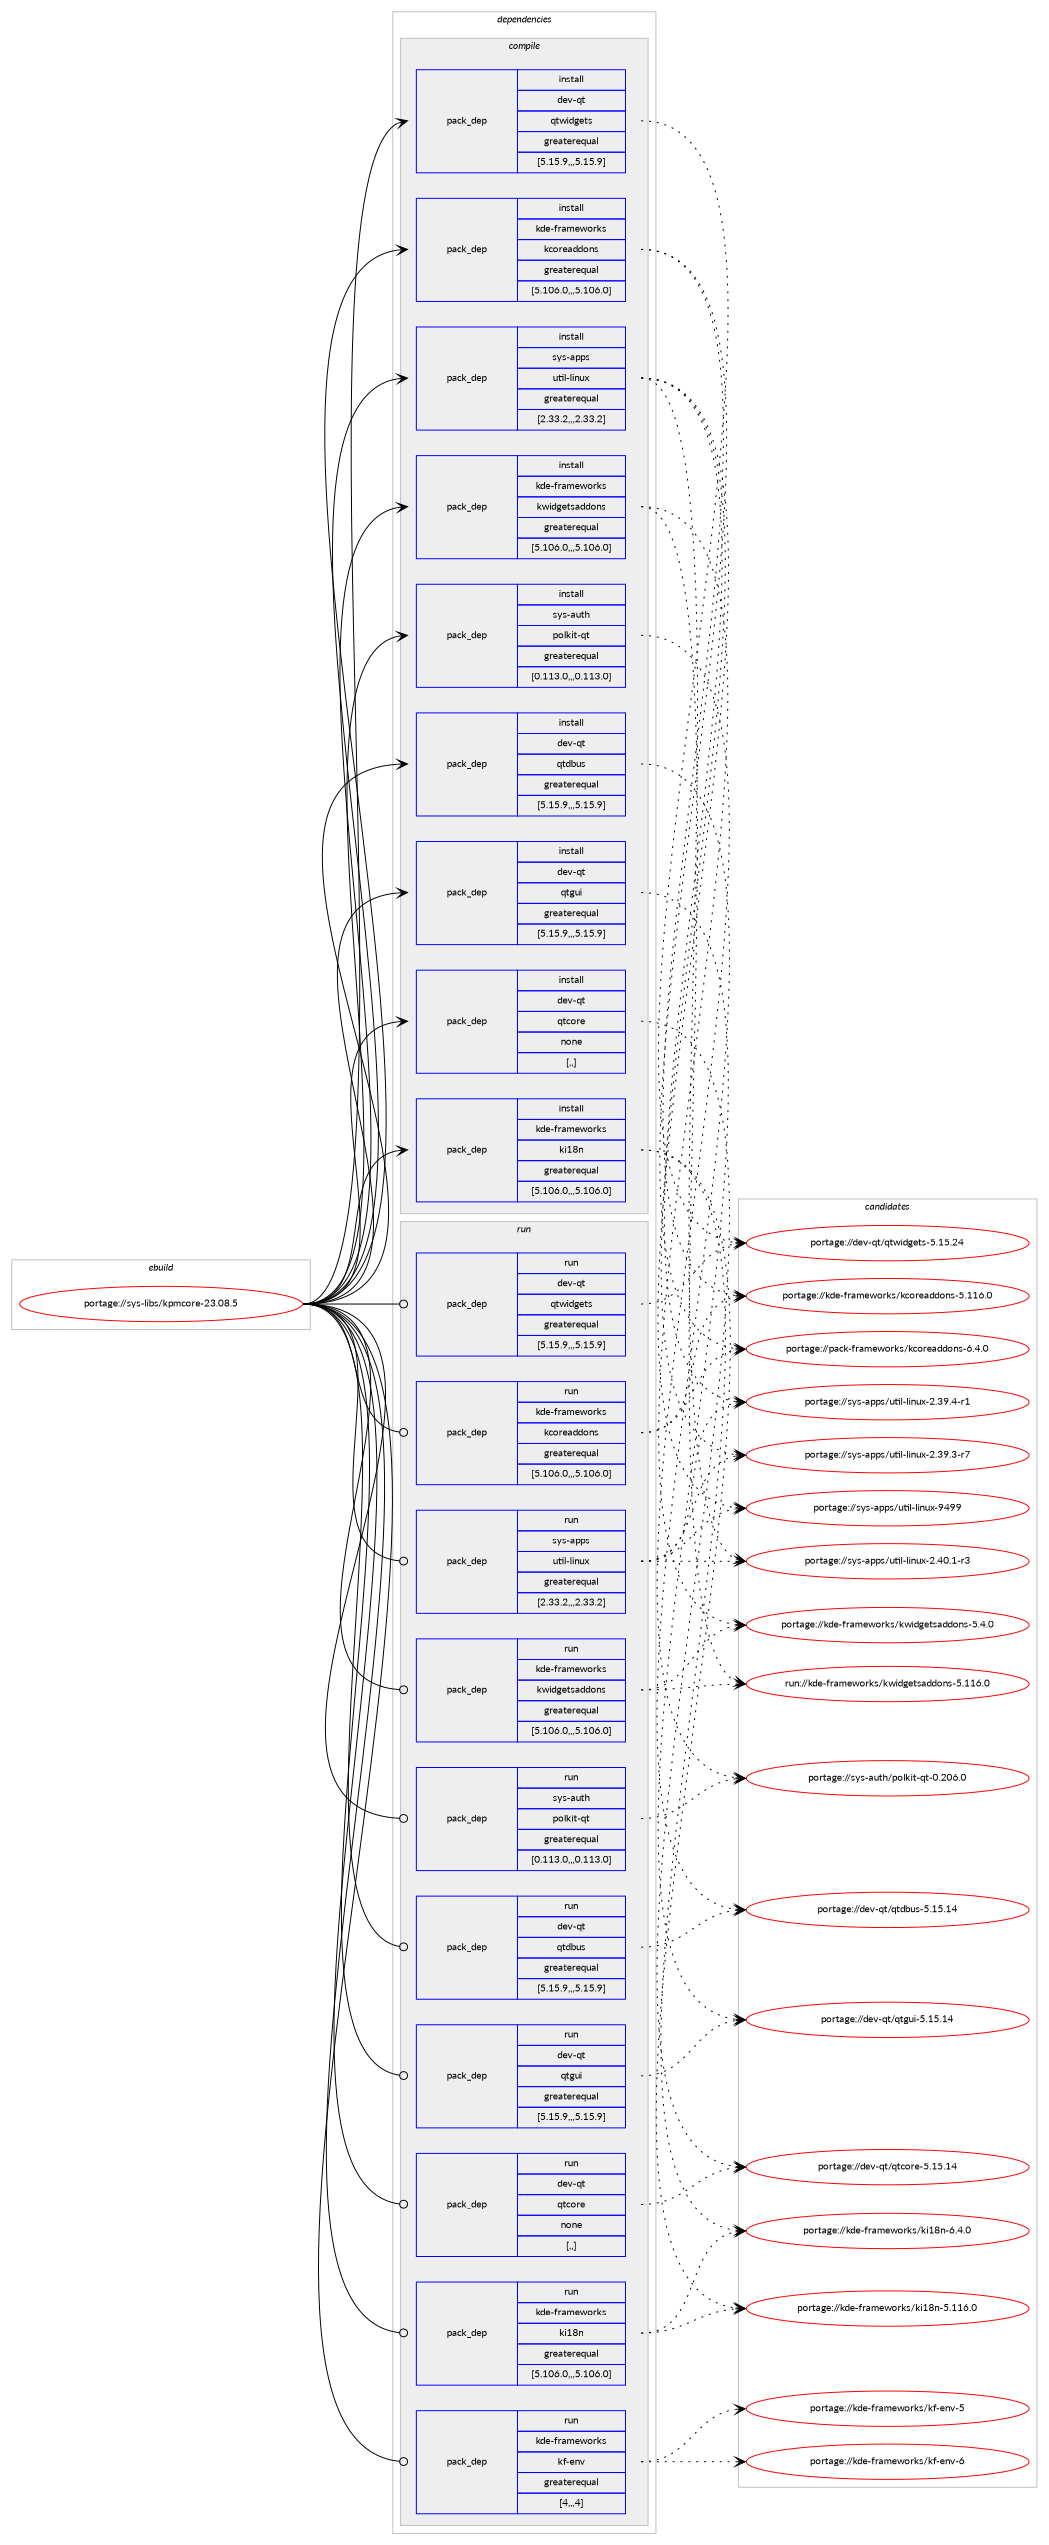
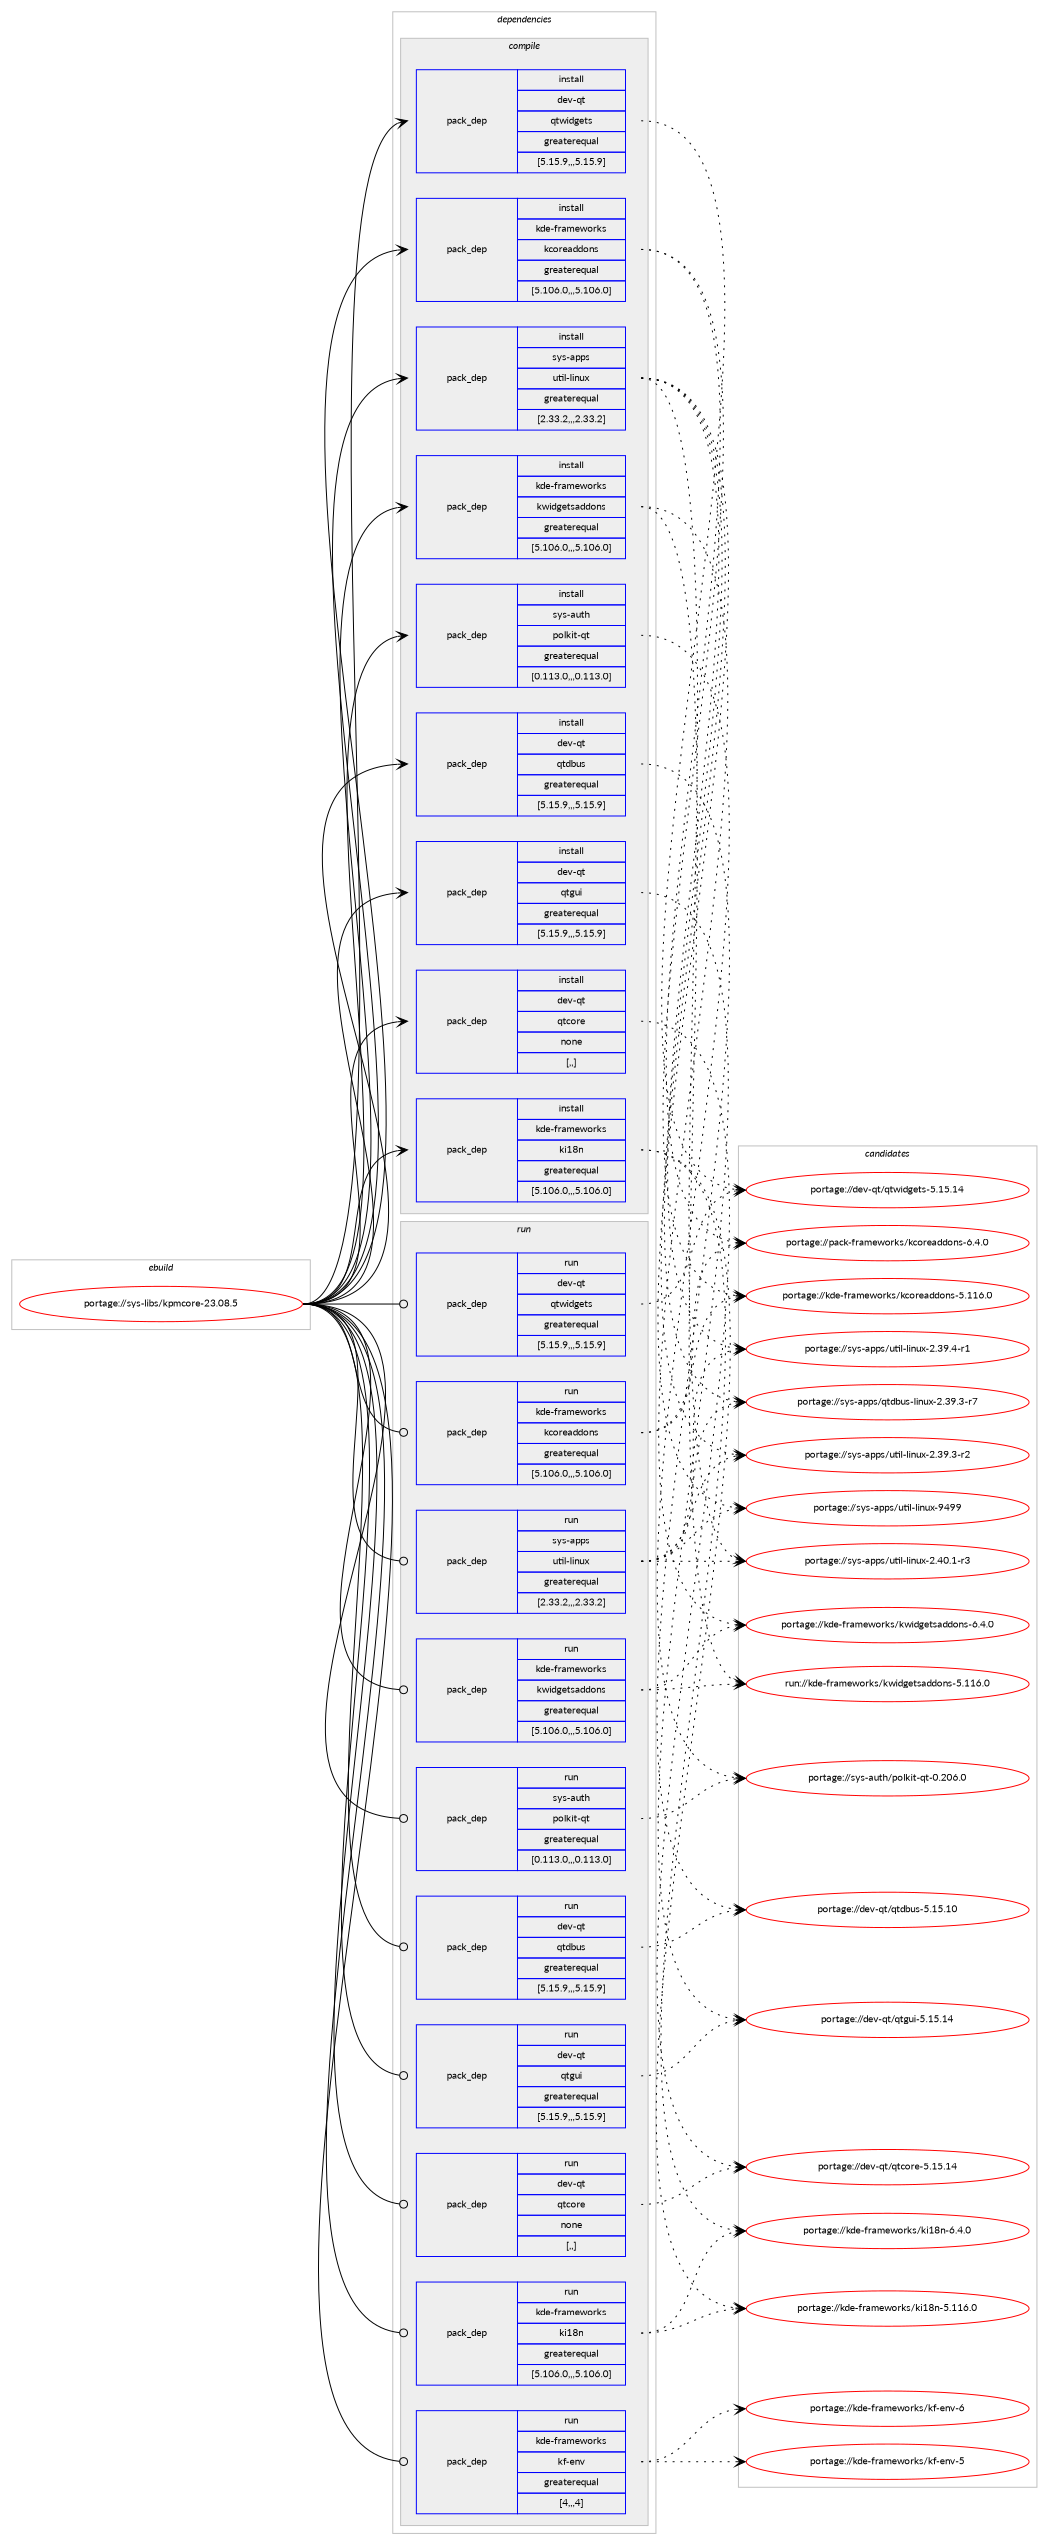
(888, 1243) -> (888, 1190)
none -> (888, 1455)
(888, 1455) -> (888, 1402)
(888, 1625) -> (888, 1625)
(888, 1910) -> (888, 1910)
